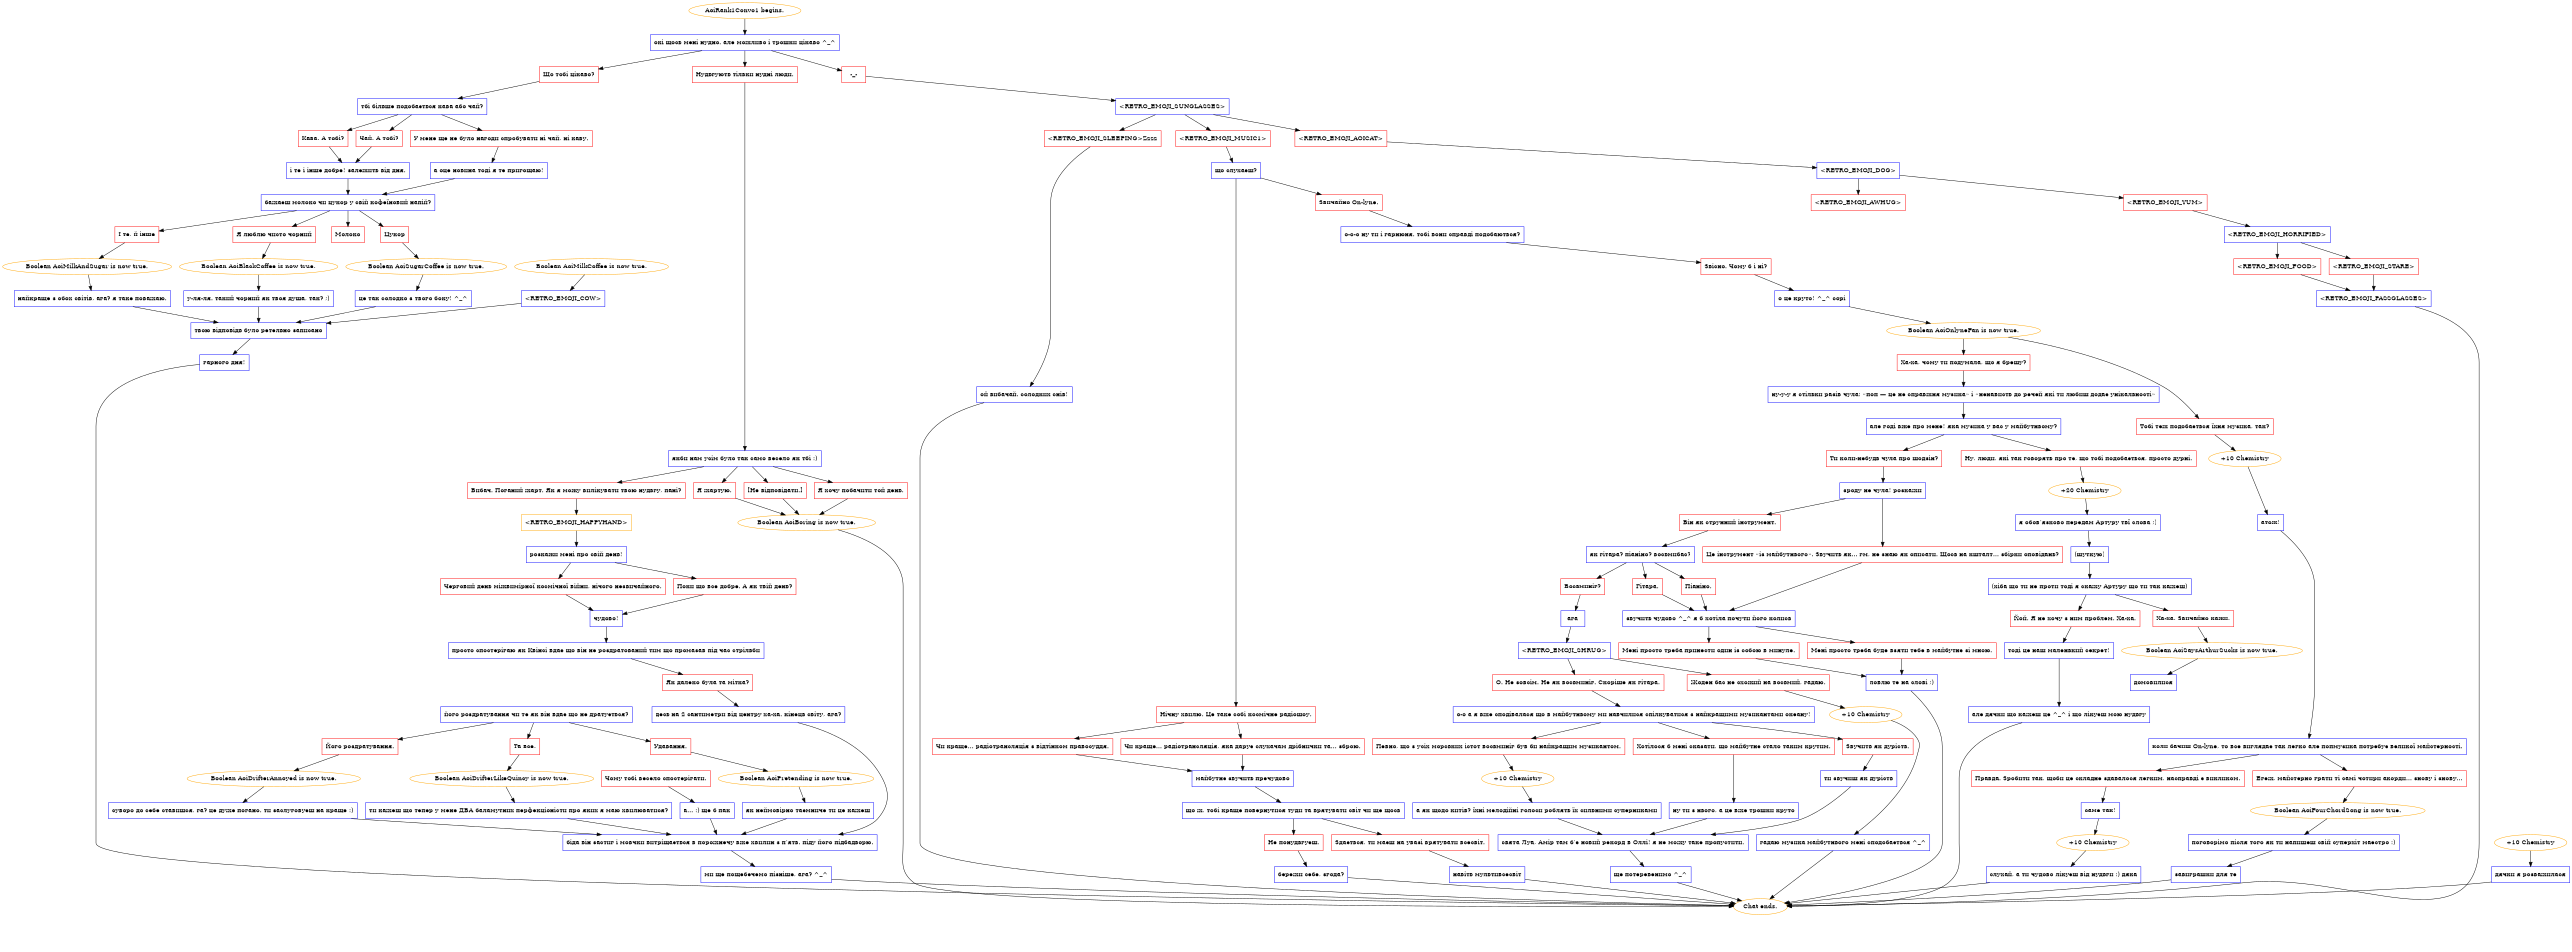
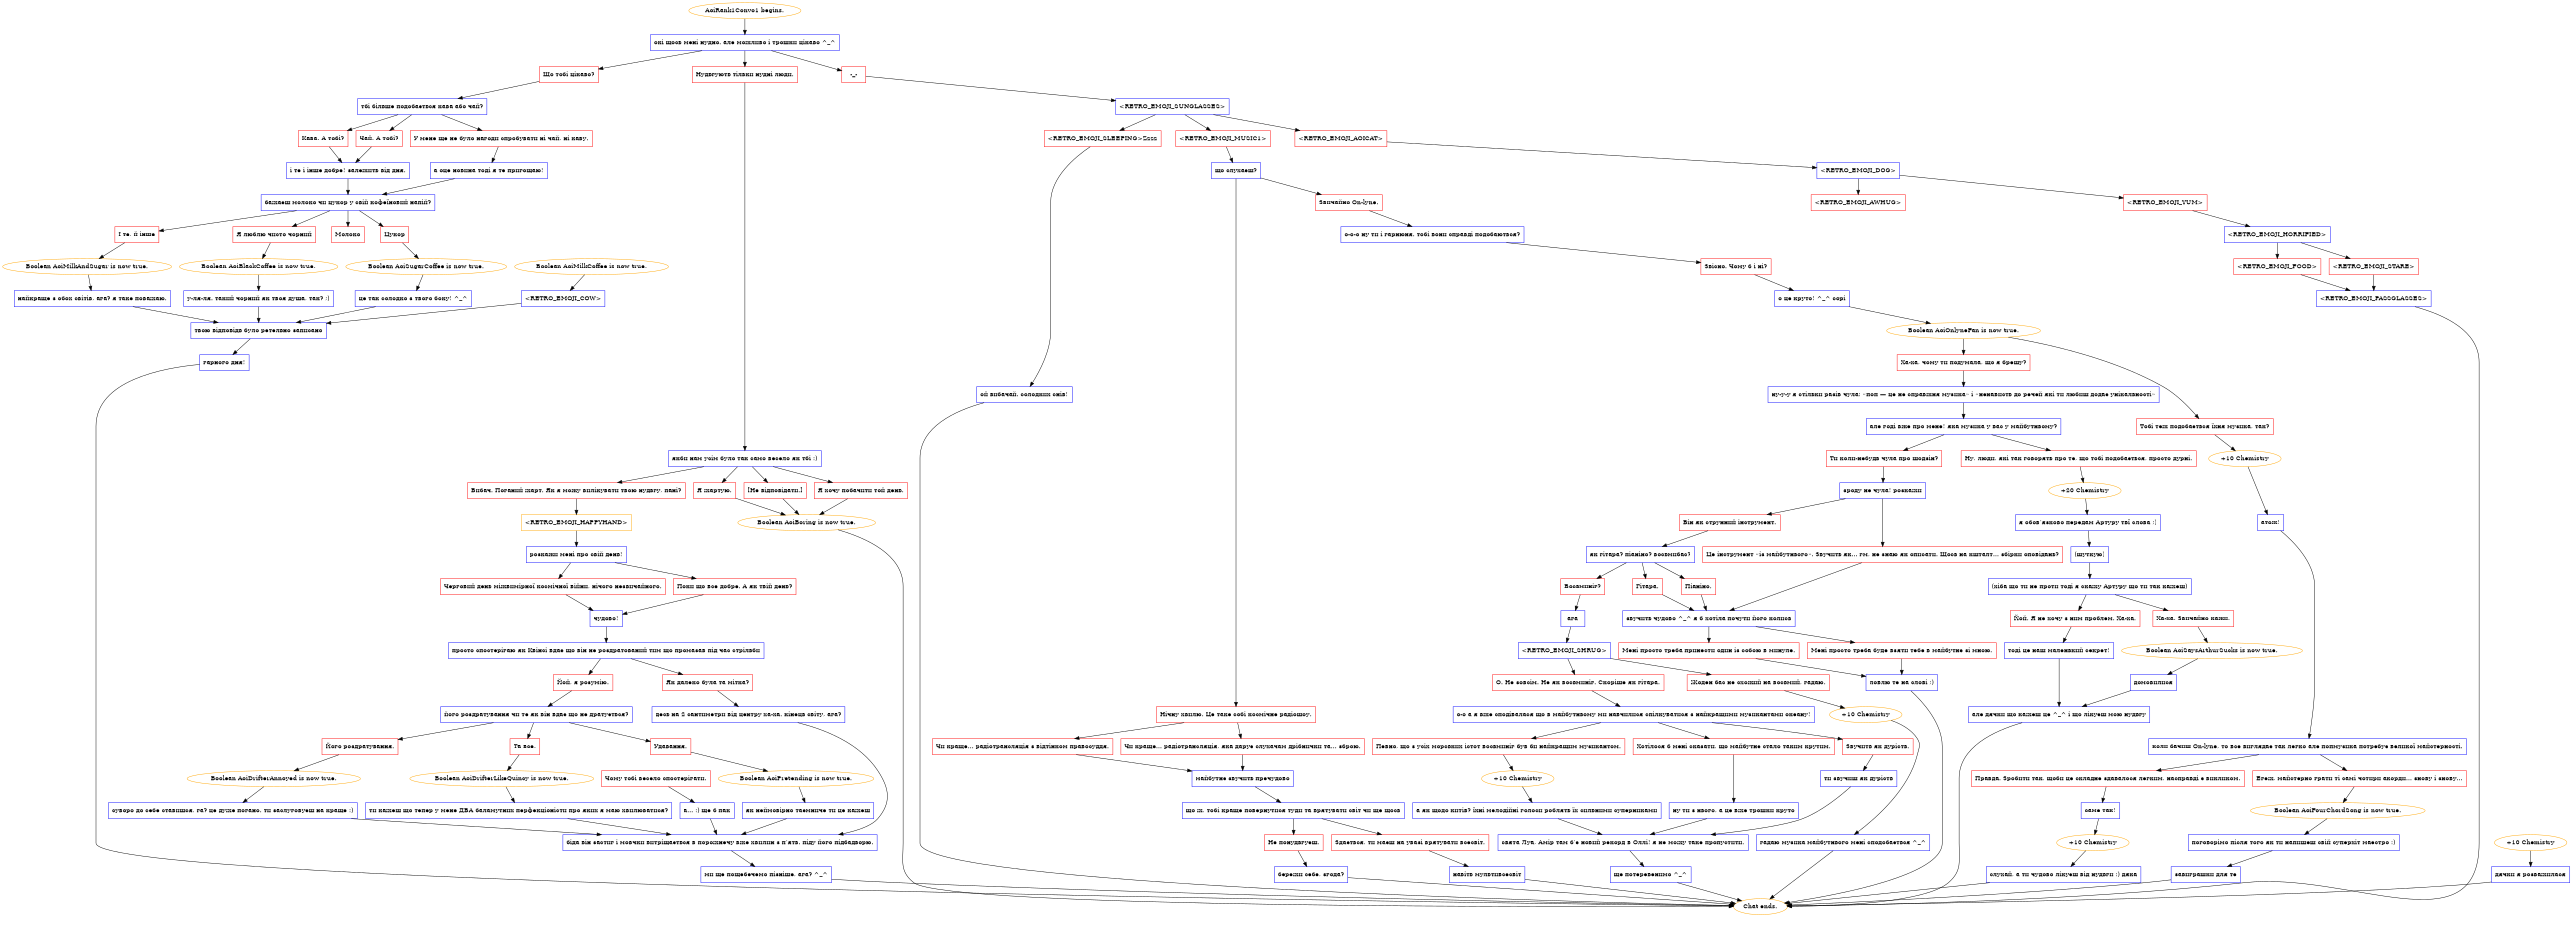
none -> (583, 683)
none -> (2108, 698)
